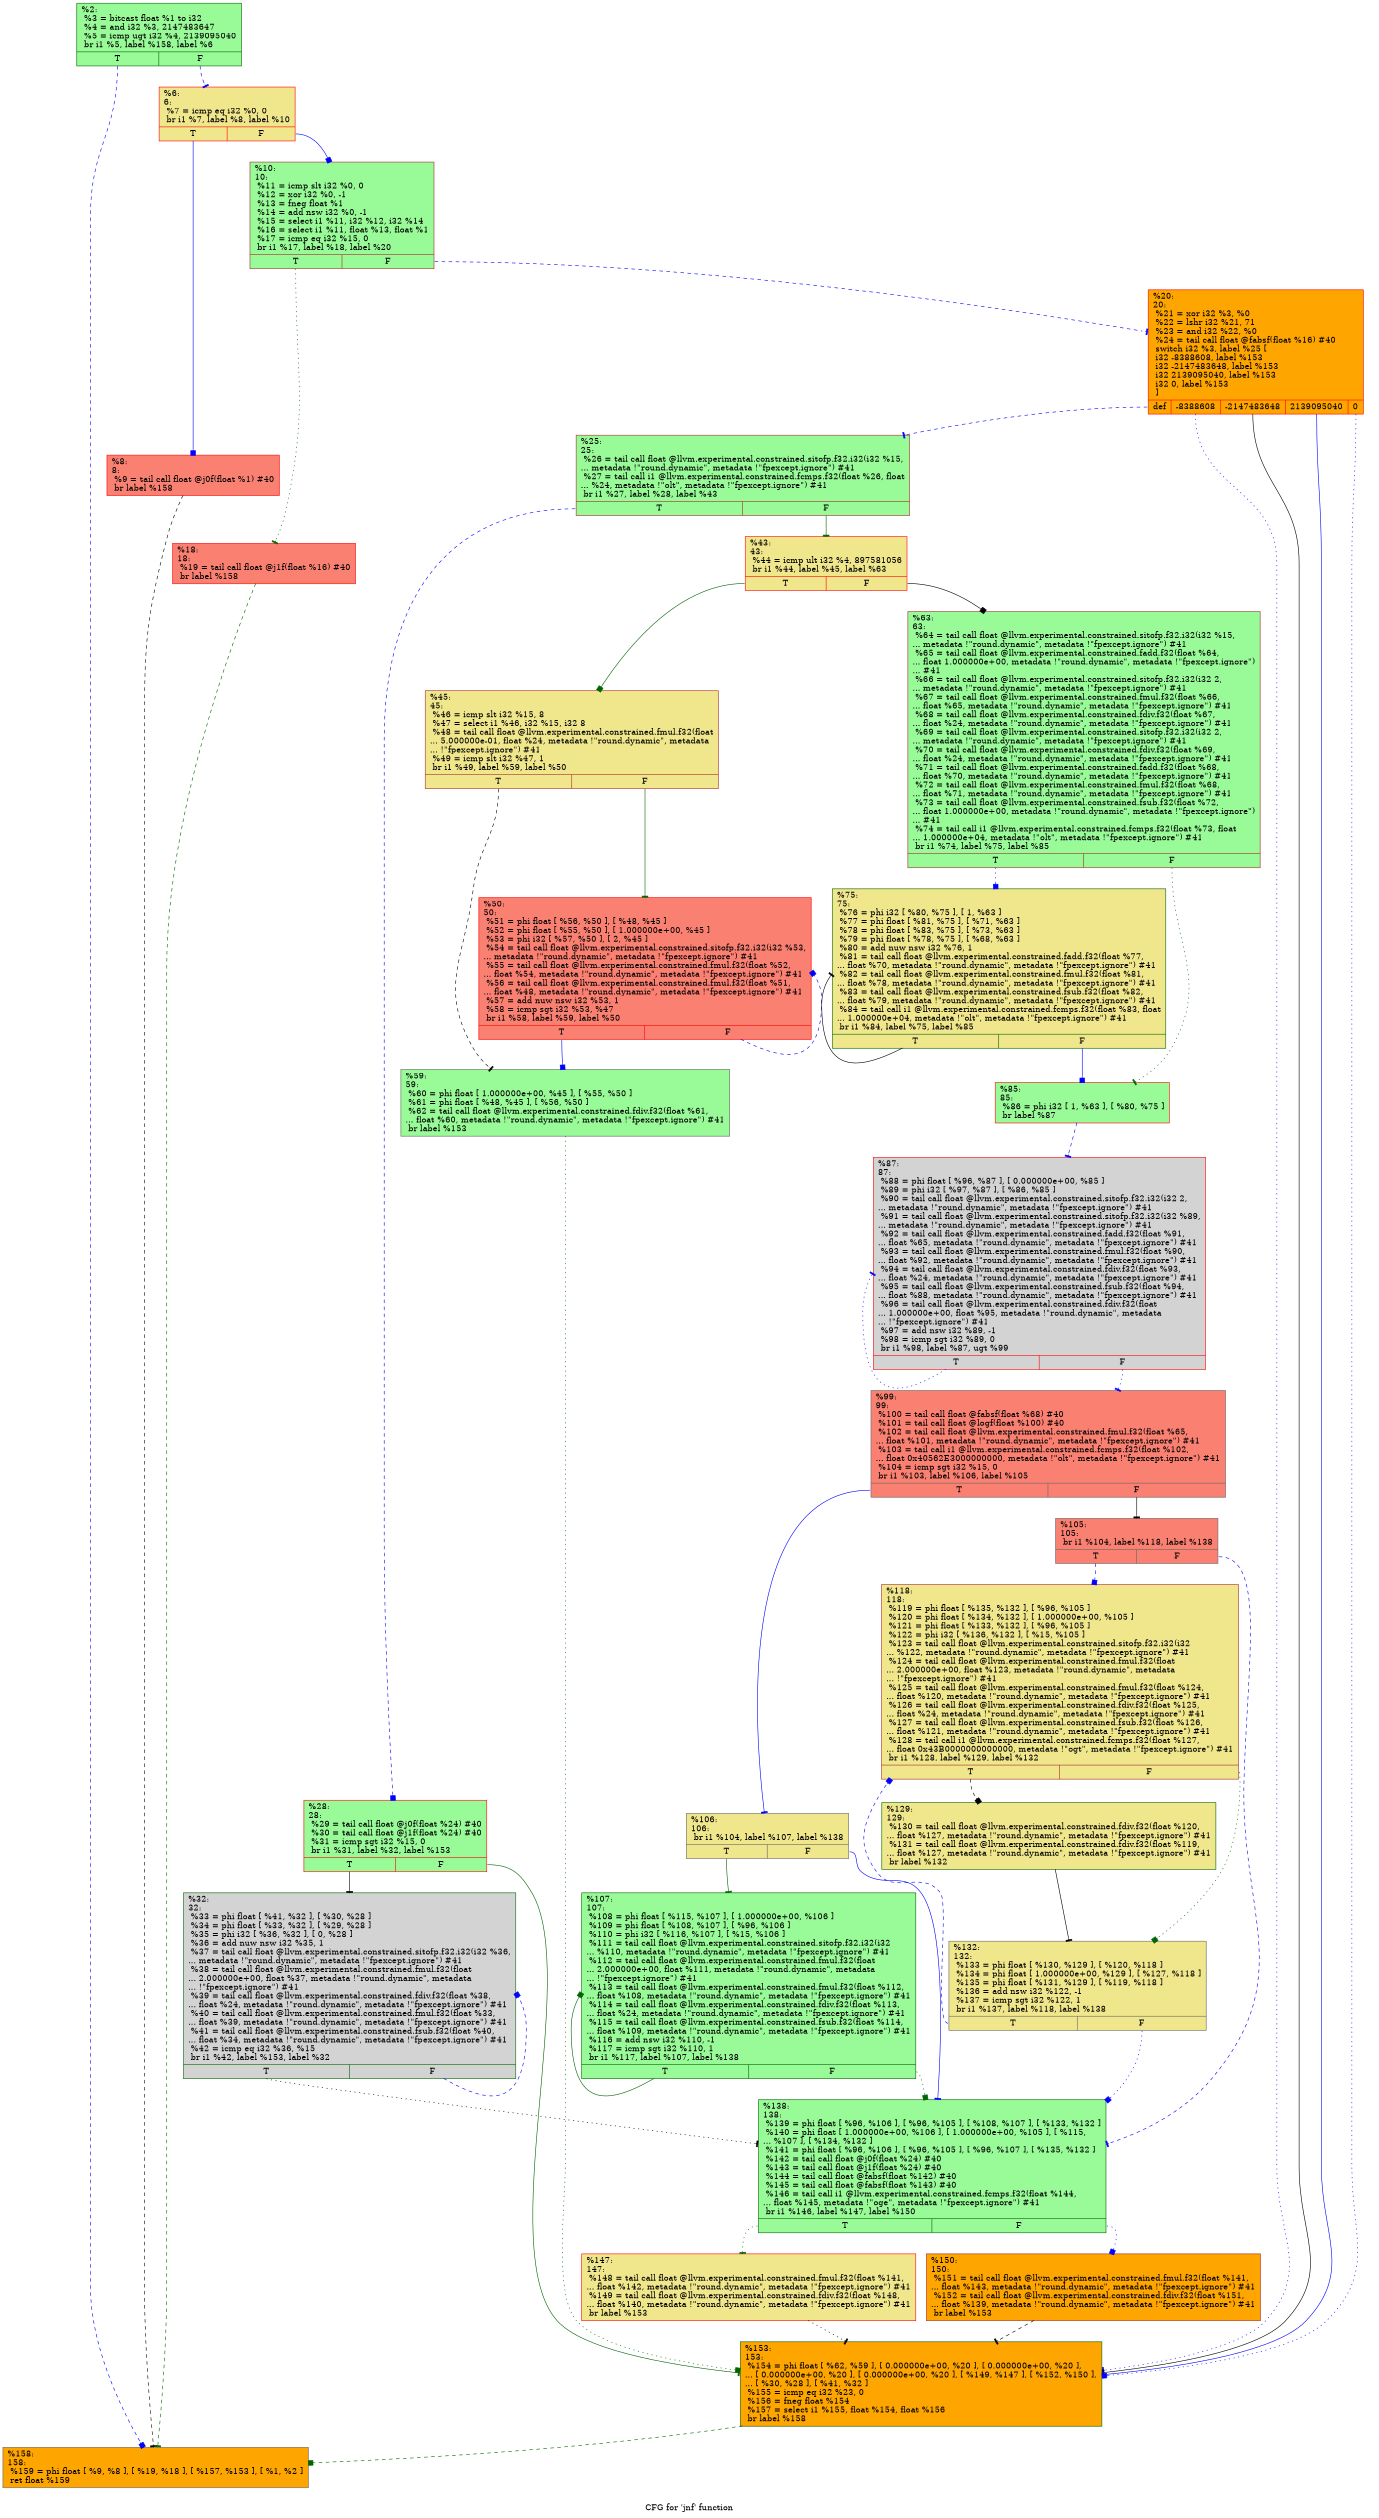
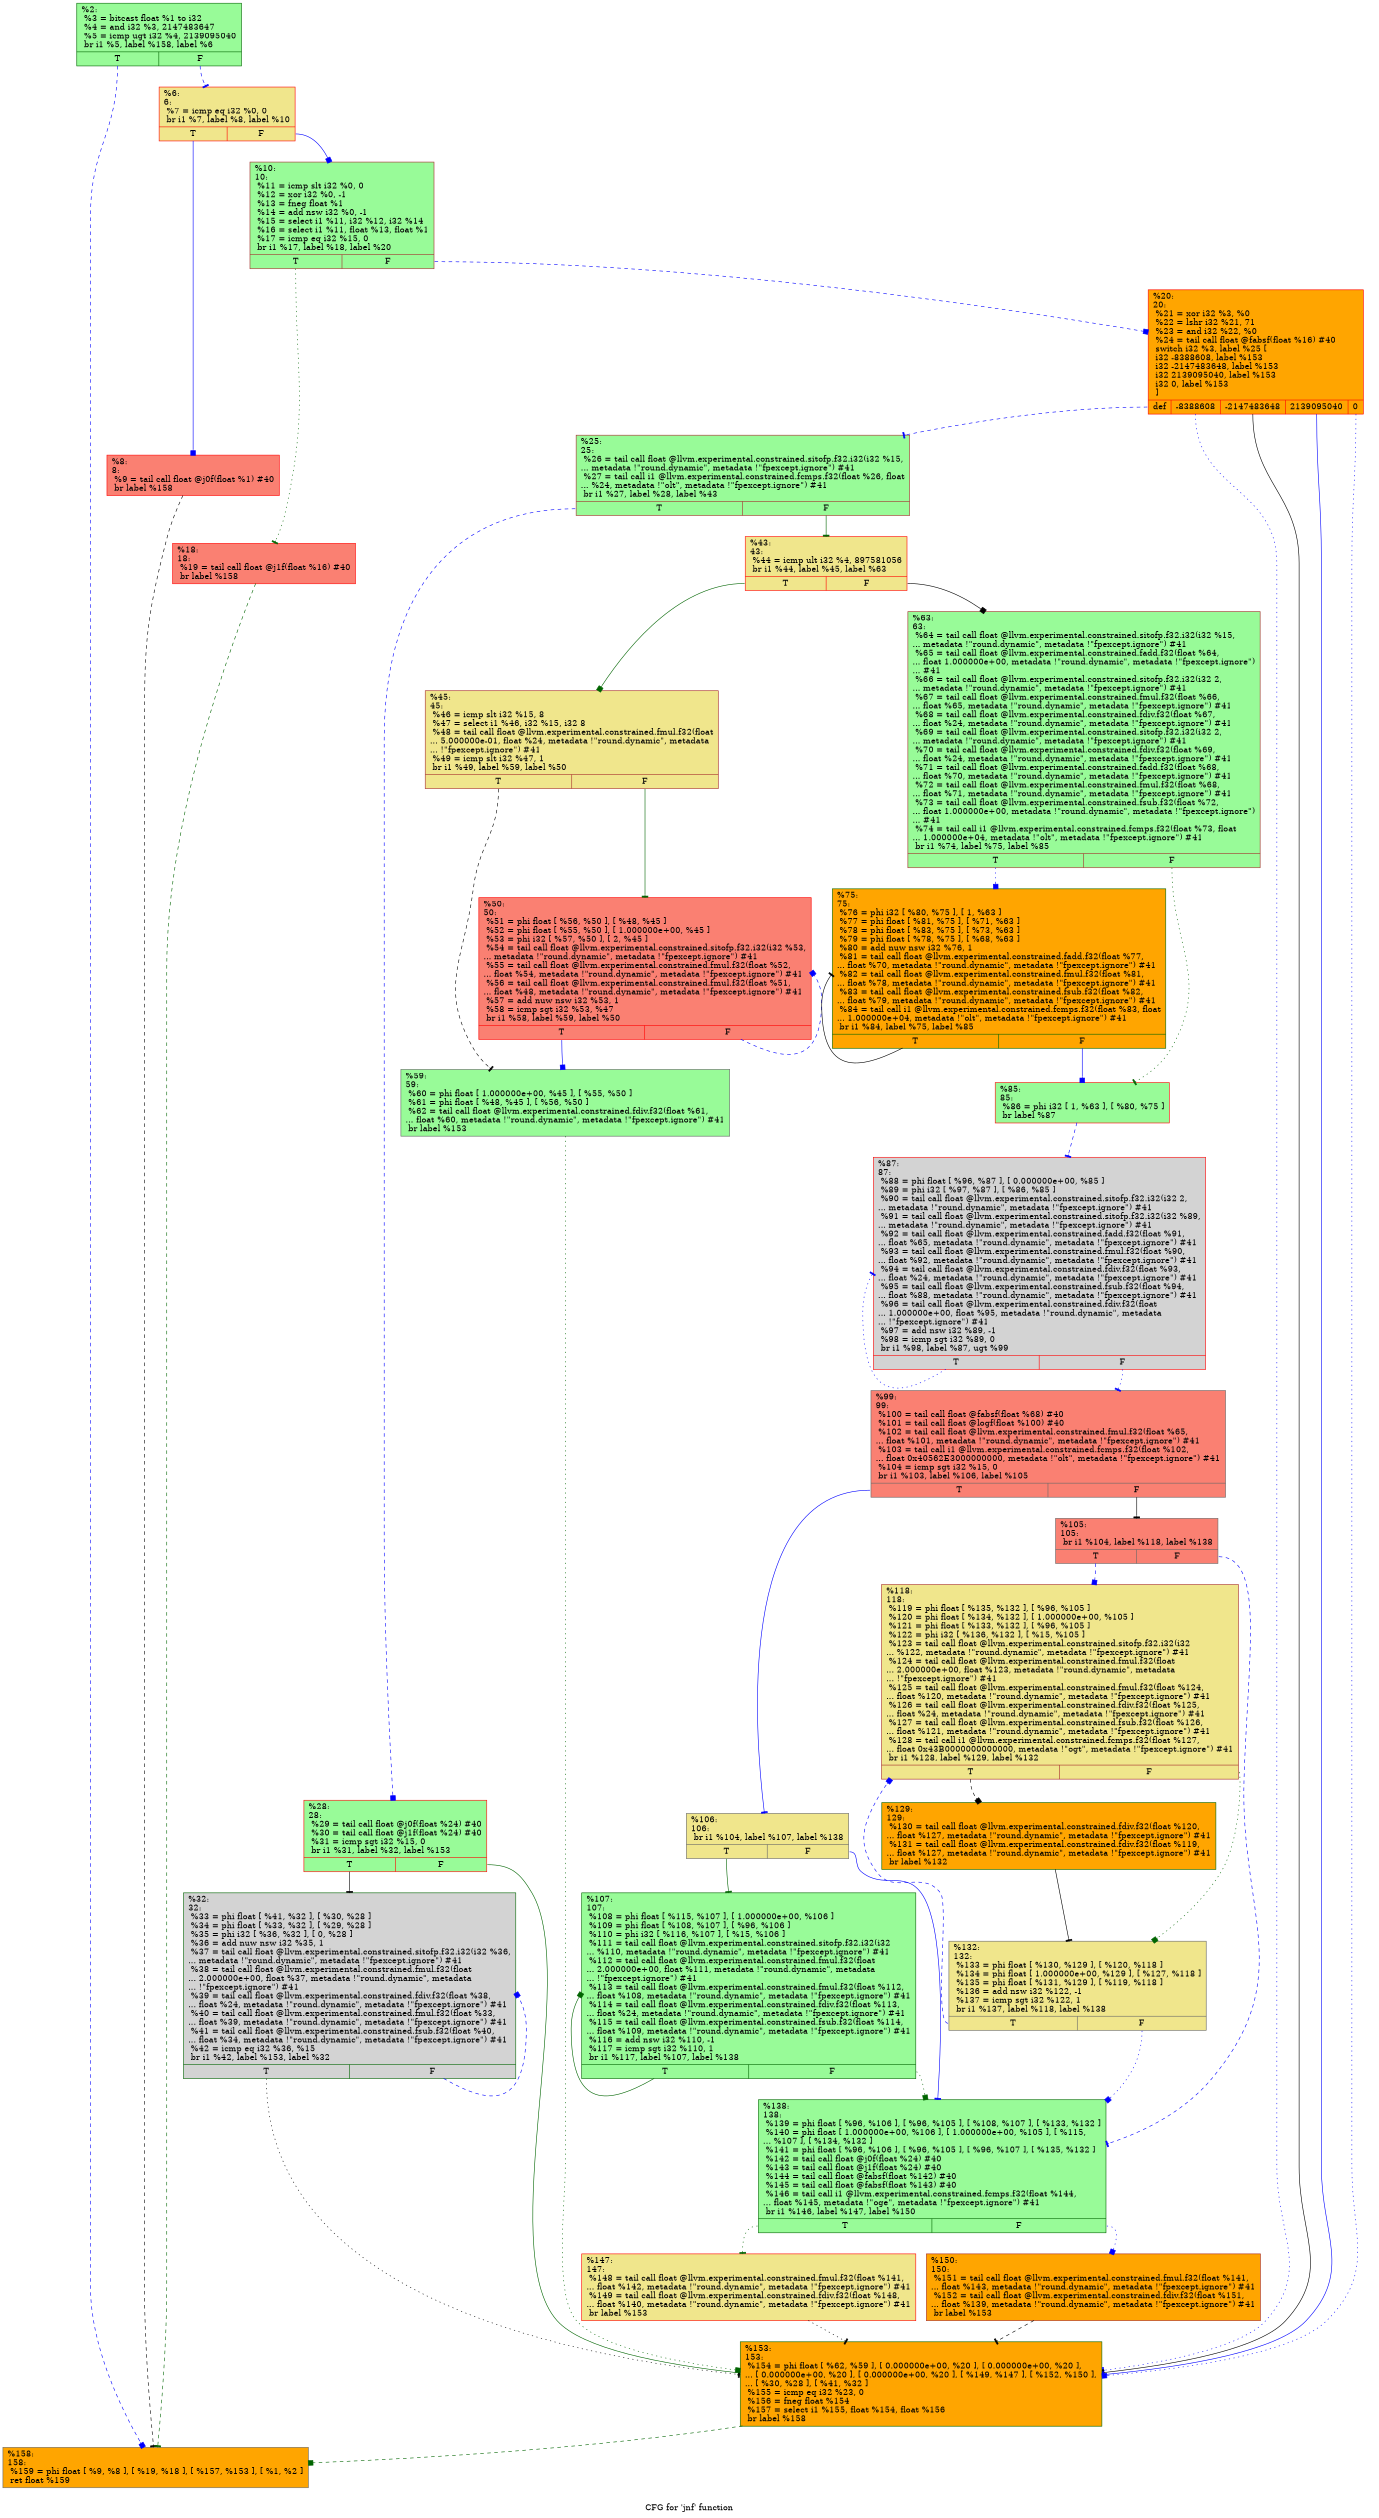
(790, 283) -> (790, 283)
(999, 969) -> (999, 969)
(1049, 1836) -> (1049, 1836)
(511, 2113) -> (444, 2303)
